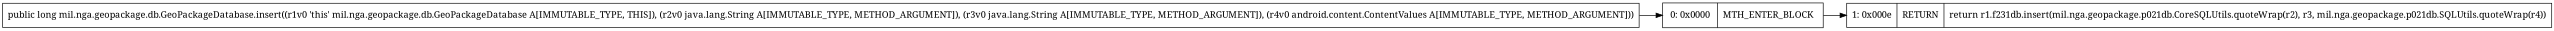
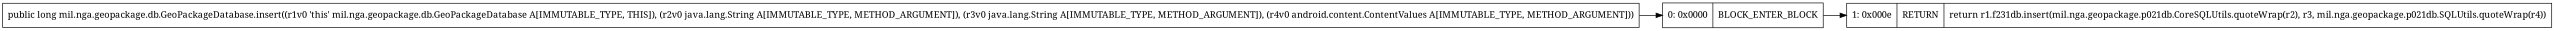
(1768, 15) -> (1768, 15)
